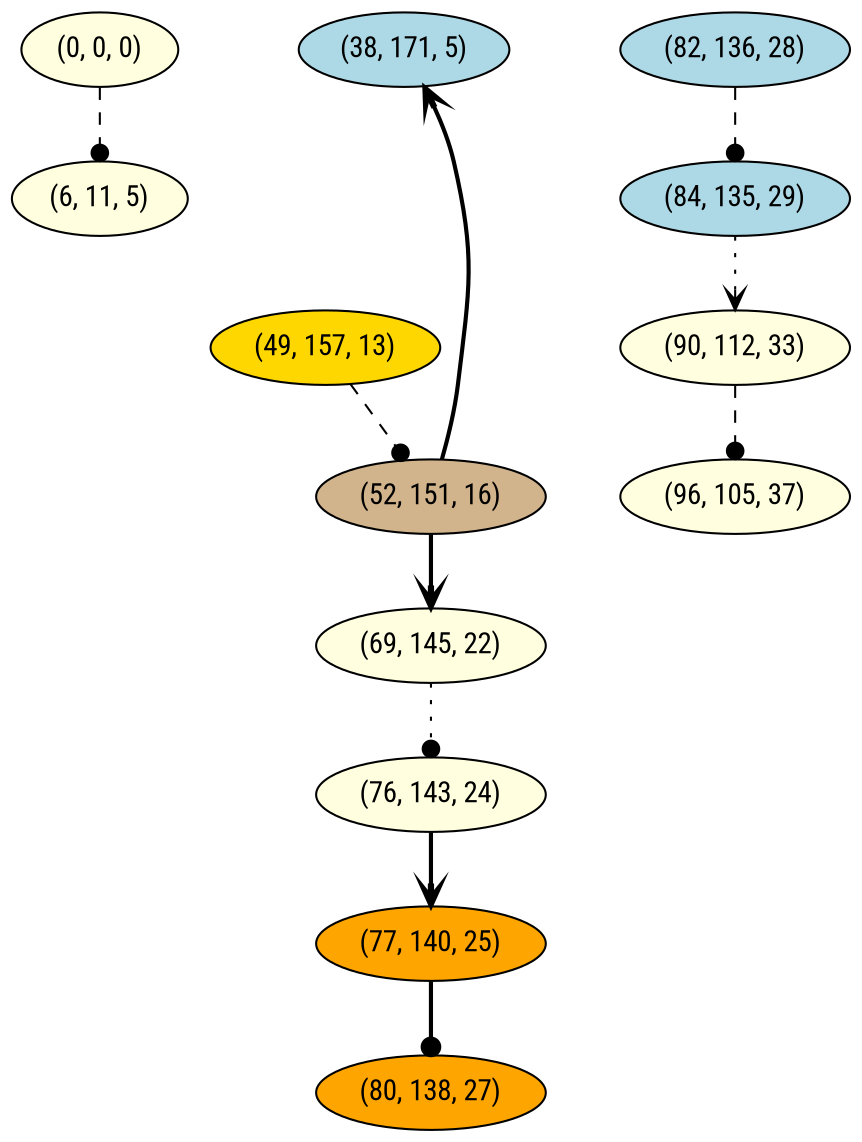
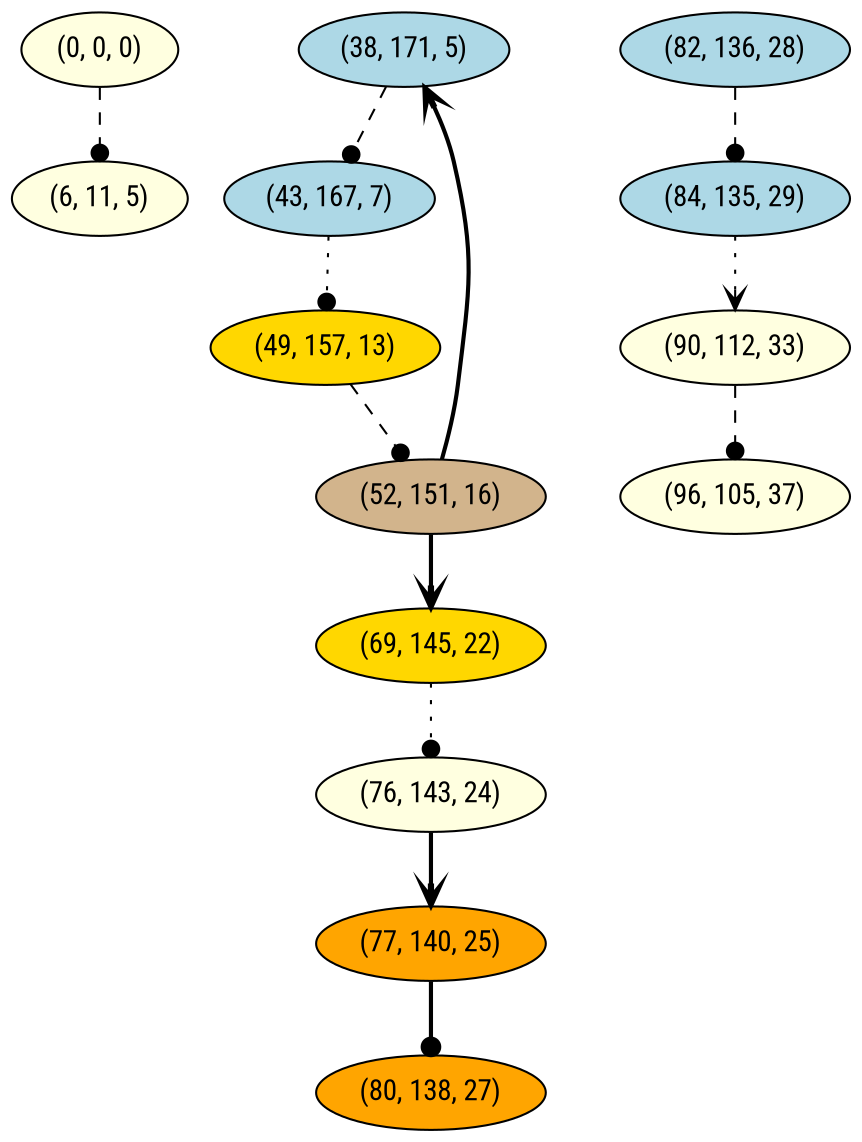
none -> (330, 199)
(431, 646) -> (431, 646)
